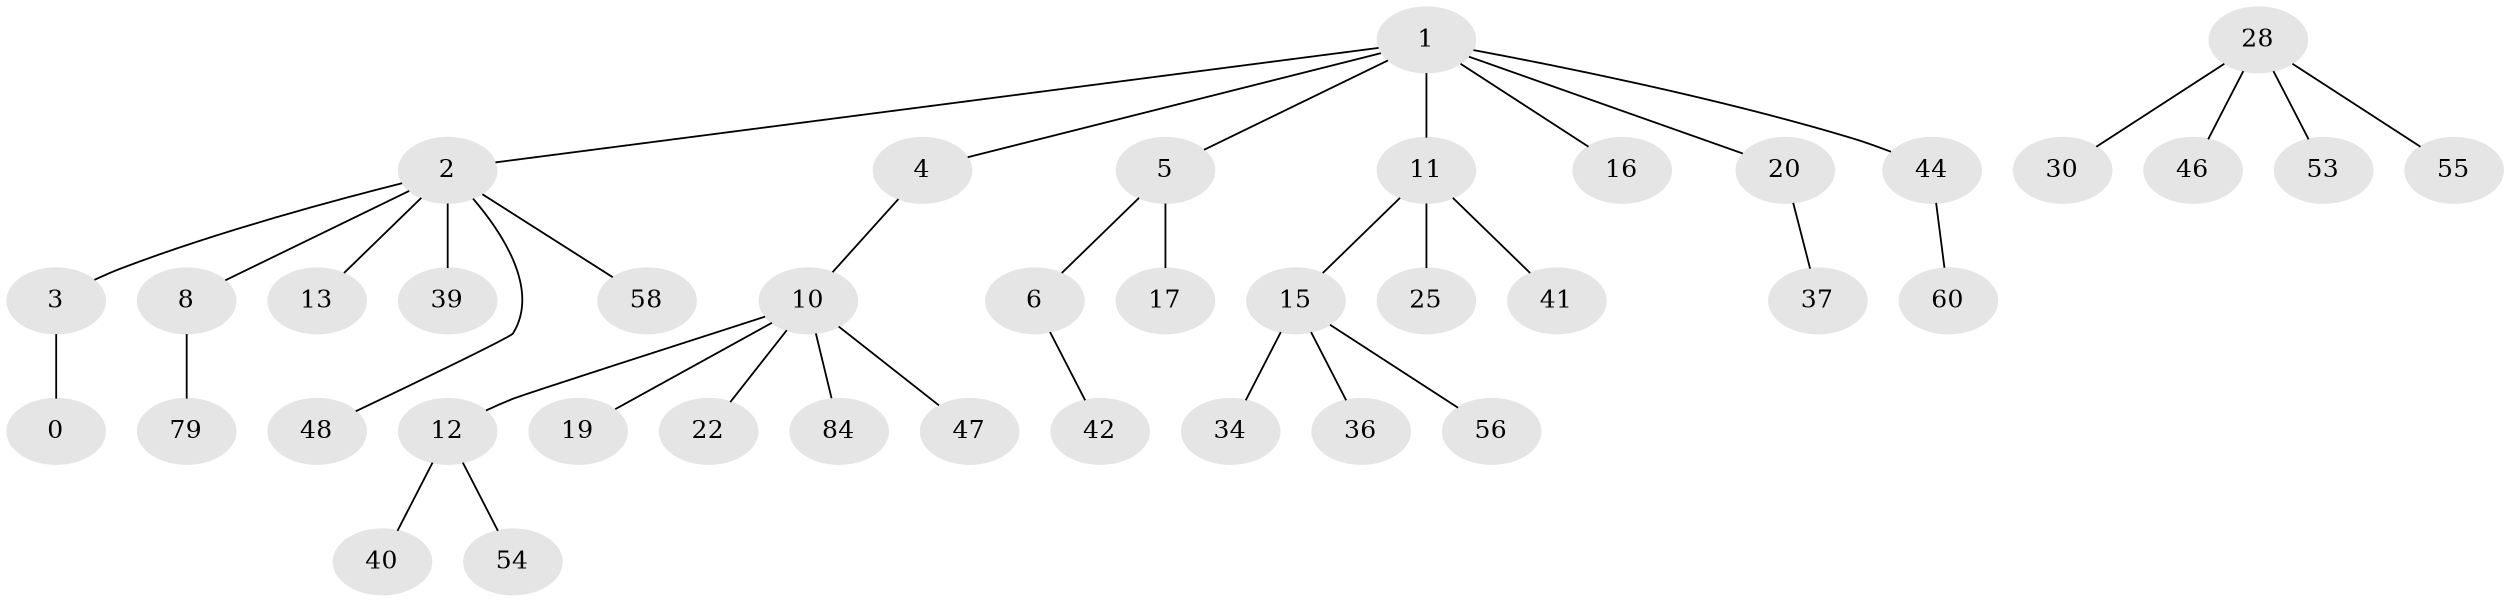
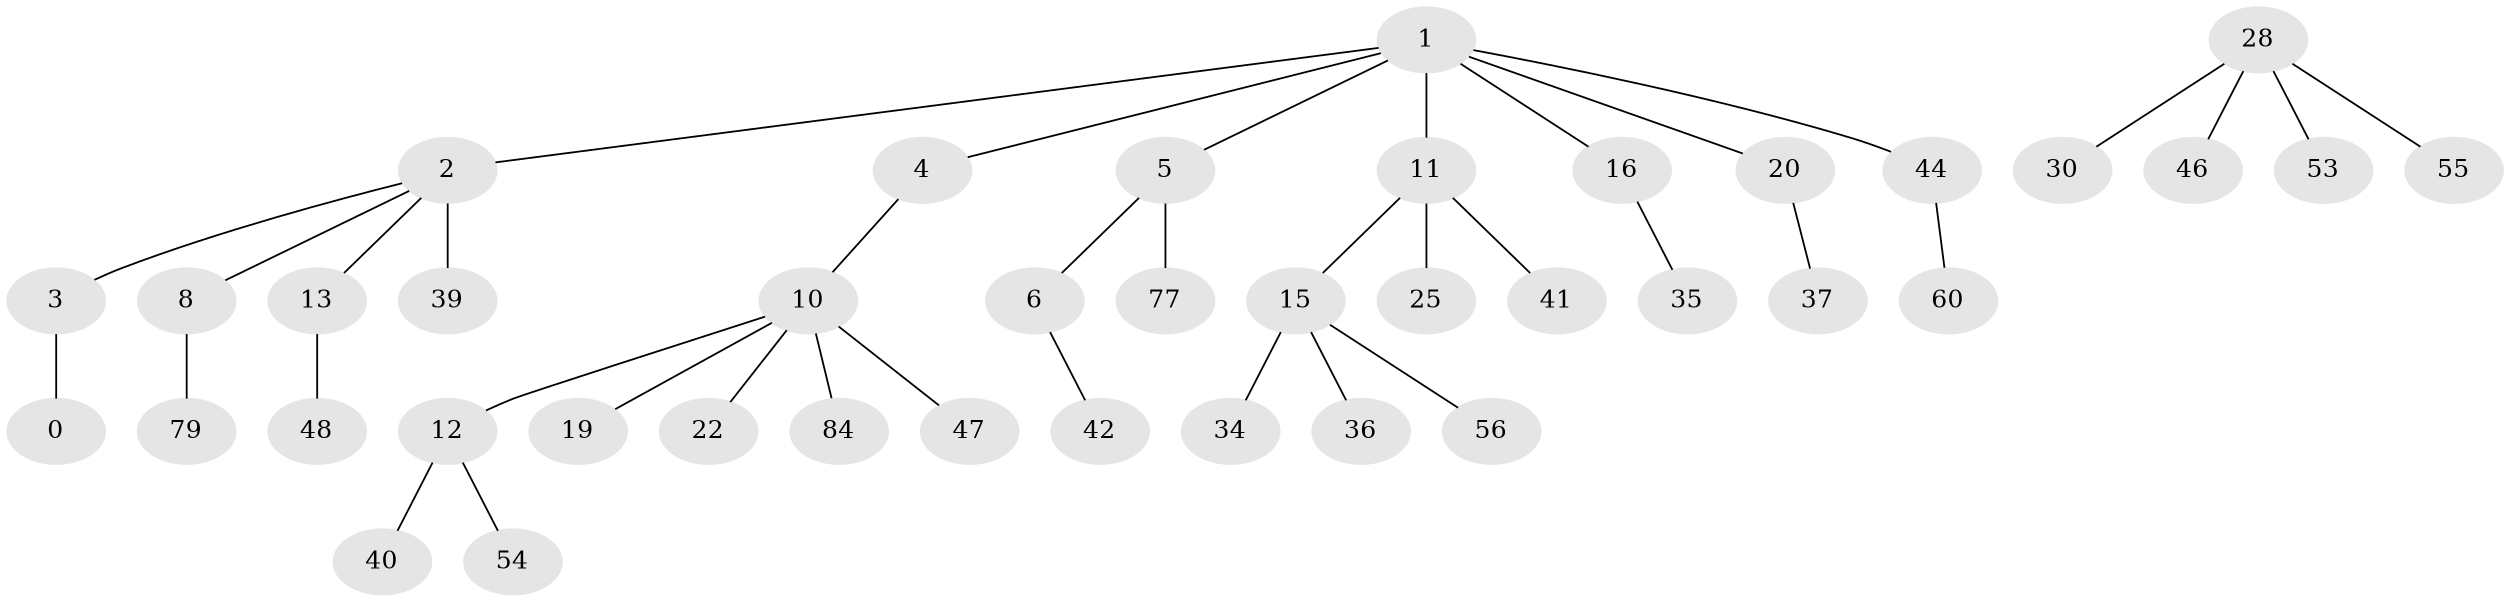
(647, 301) -> none
(1165, 301) -> (1165, 301)
none -> (1687, 301)
(502, 340) -> (317, 366)
